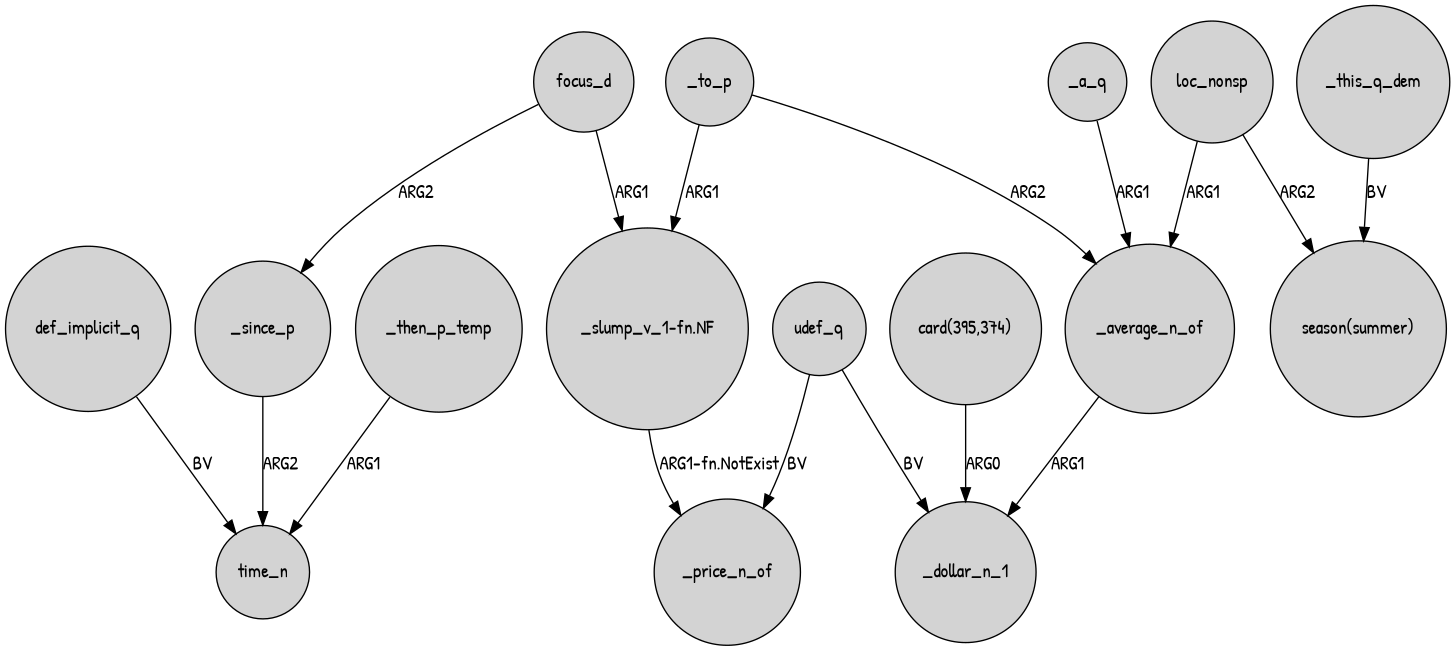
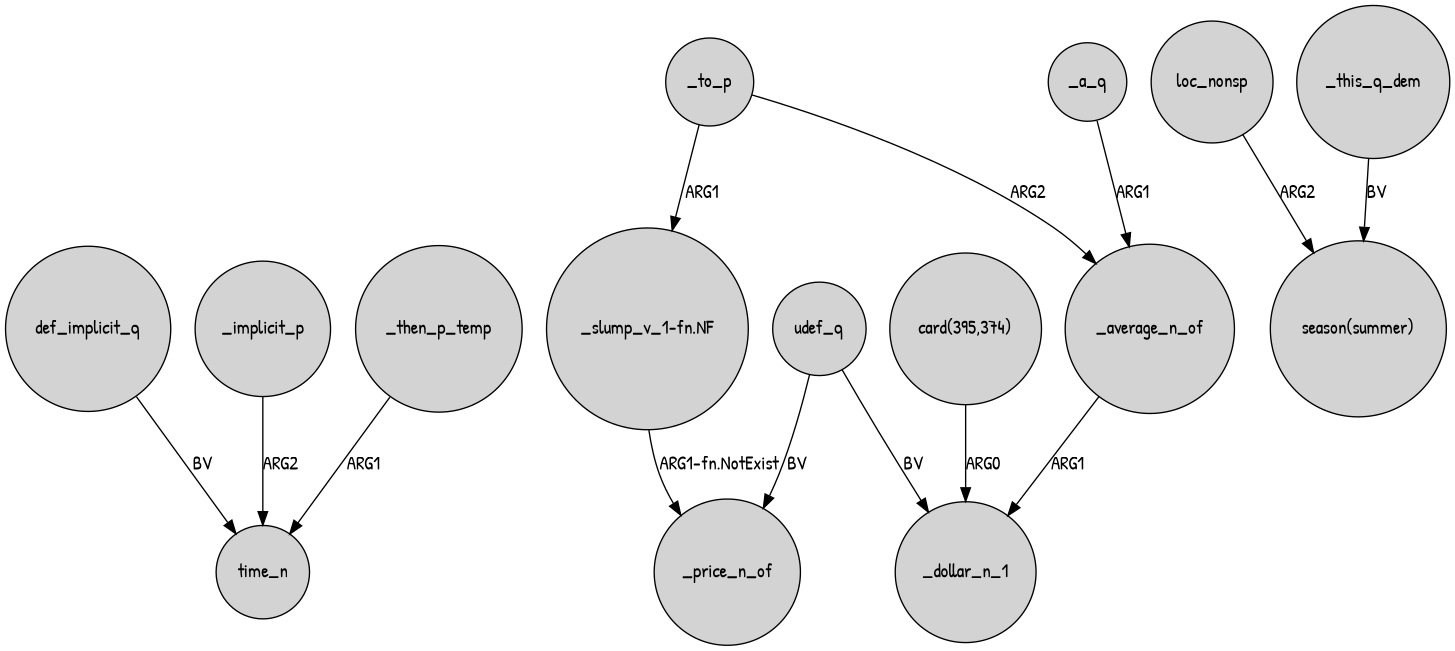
(584, 82) -> none
(1186, 187) -> none
(263, 329) -> (263, 329)
